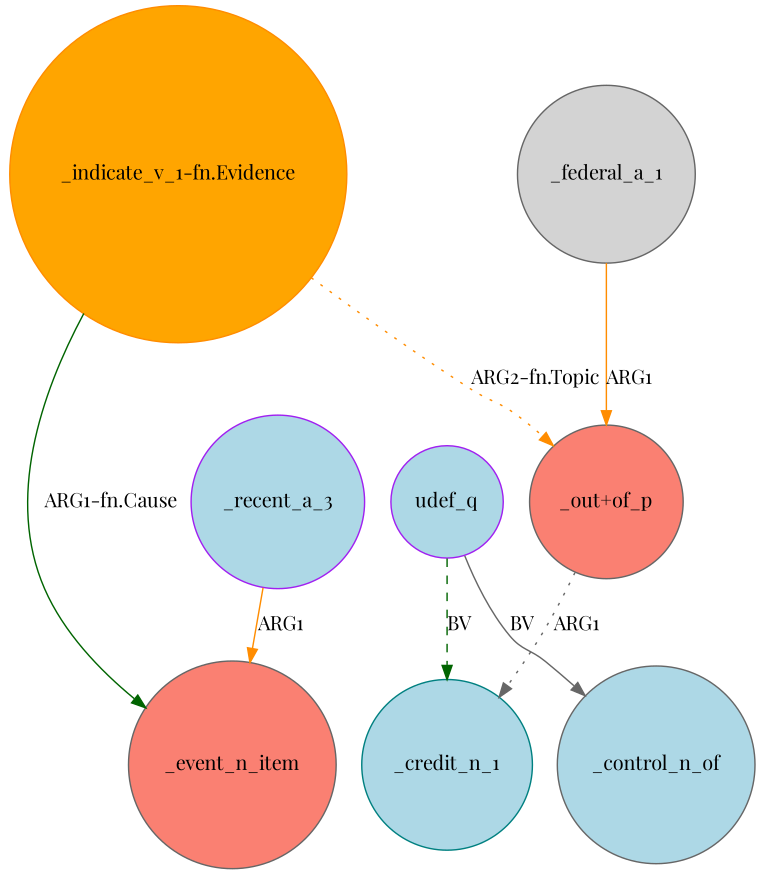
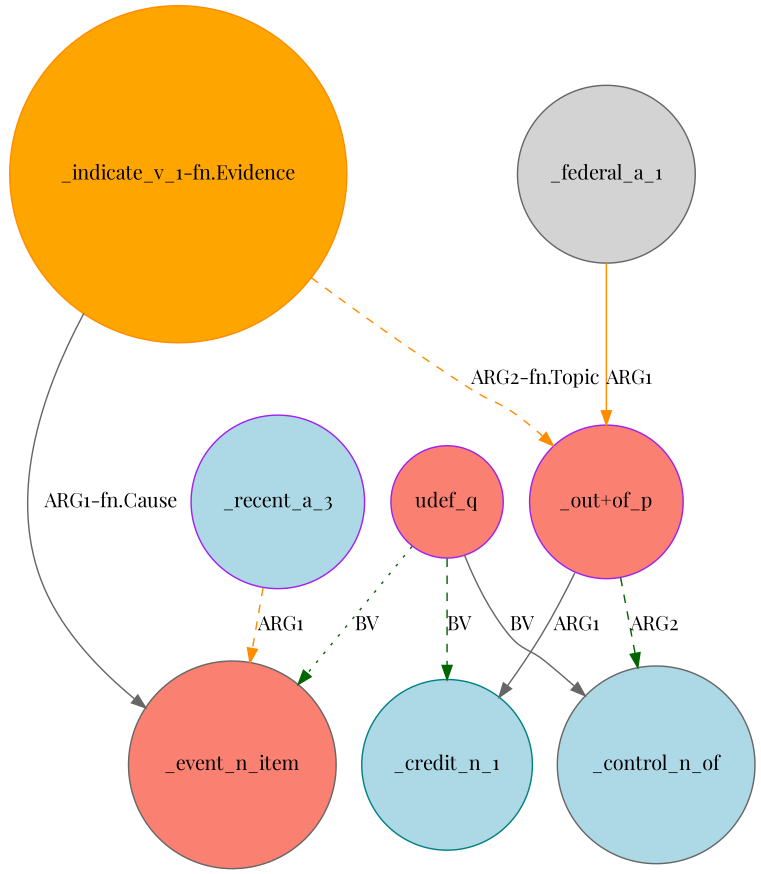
(425, 359) -> (425, 359)
(447, 502) -> (447, 502)
(606, 502) -> (606, 502)
(28, 519) -> (28, 519)
none -> (360, 610)
none -> (628, 616)
(258, 618) -> (258, 618)
(544, 631) -> (544, 631)
